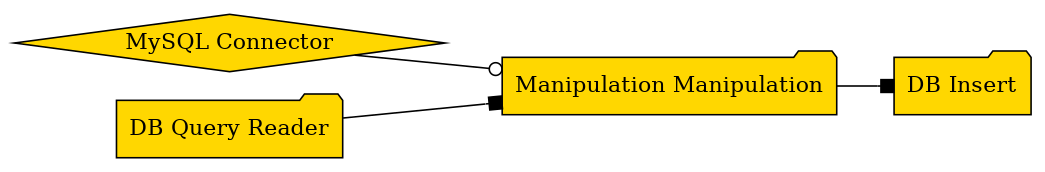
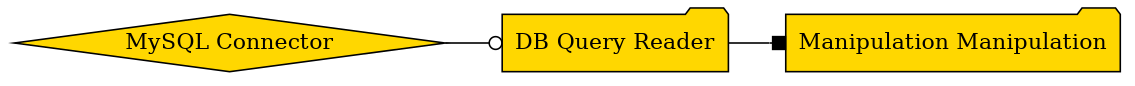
(422, 62) -> (467, 43)
(963, 86) -> none
